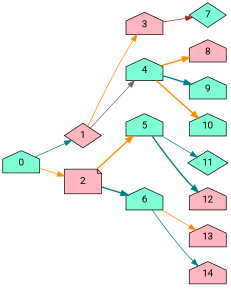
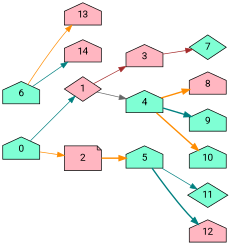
(109, 83) -> (107, 77)
(112, 190) -> none
